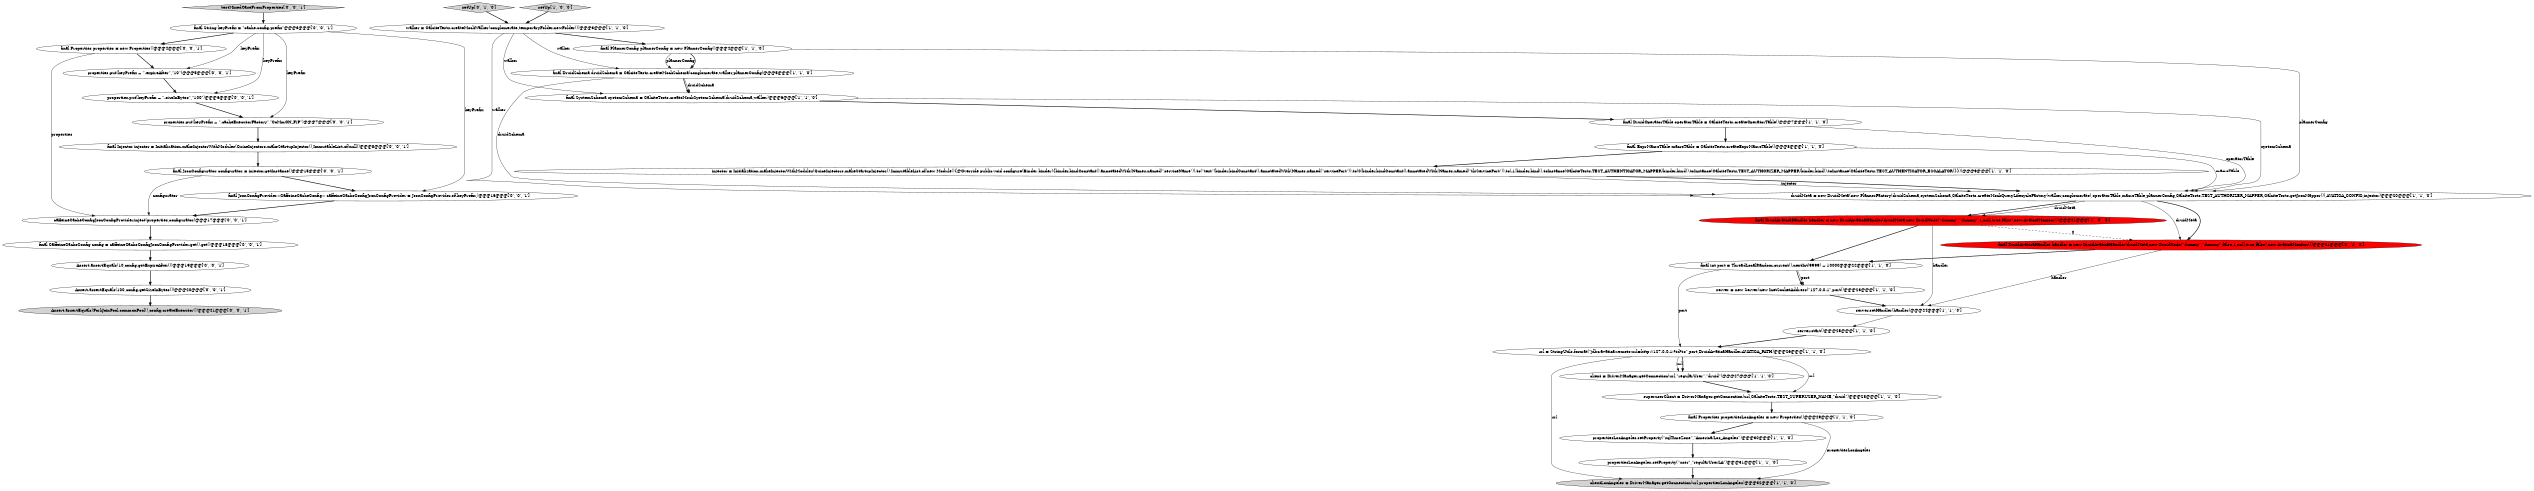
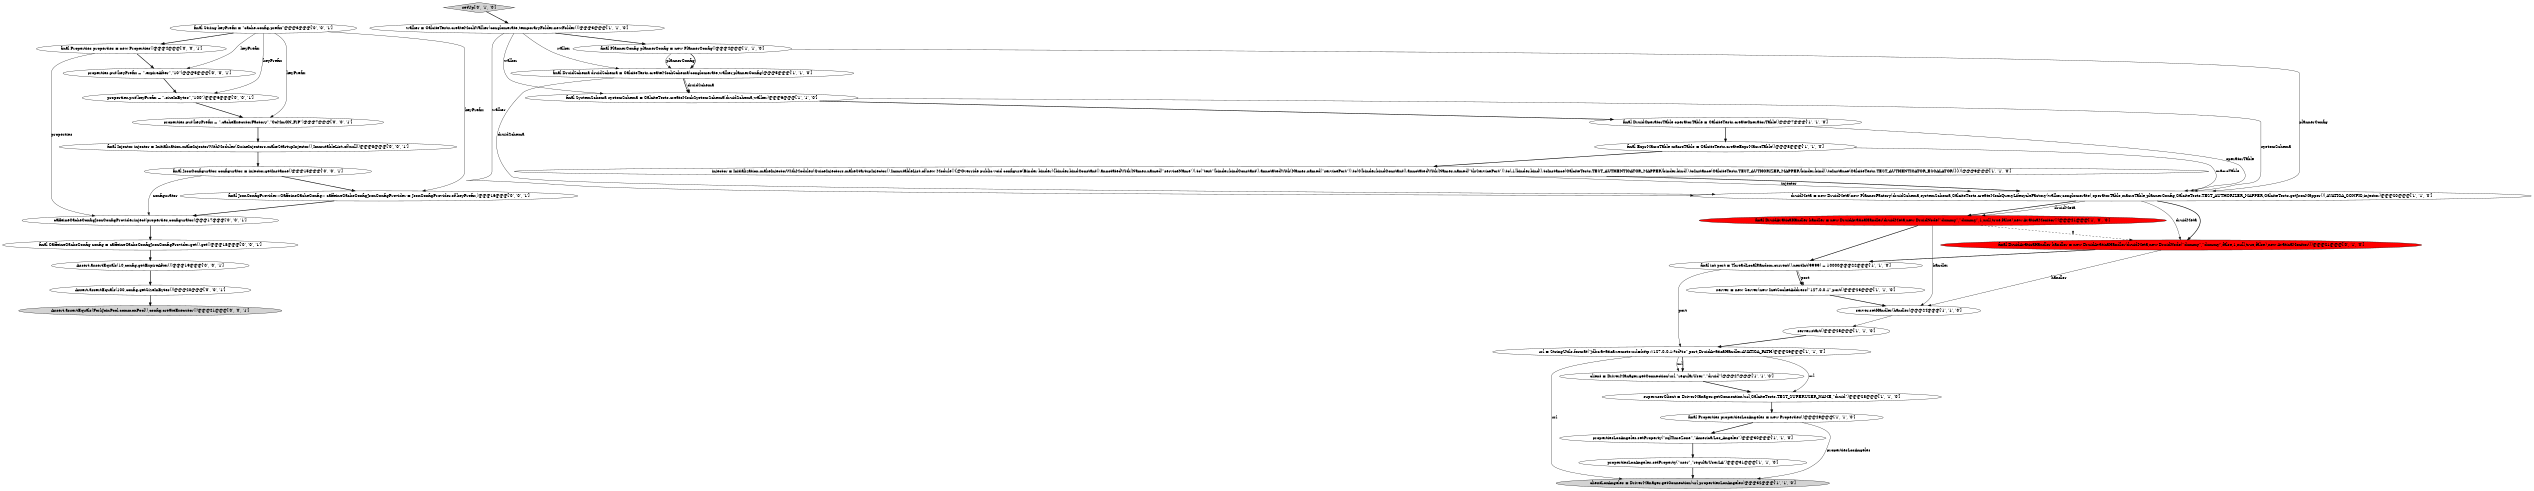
(263, 8) -> none
(555, 8) -> none
